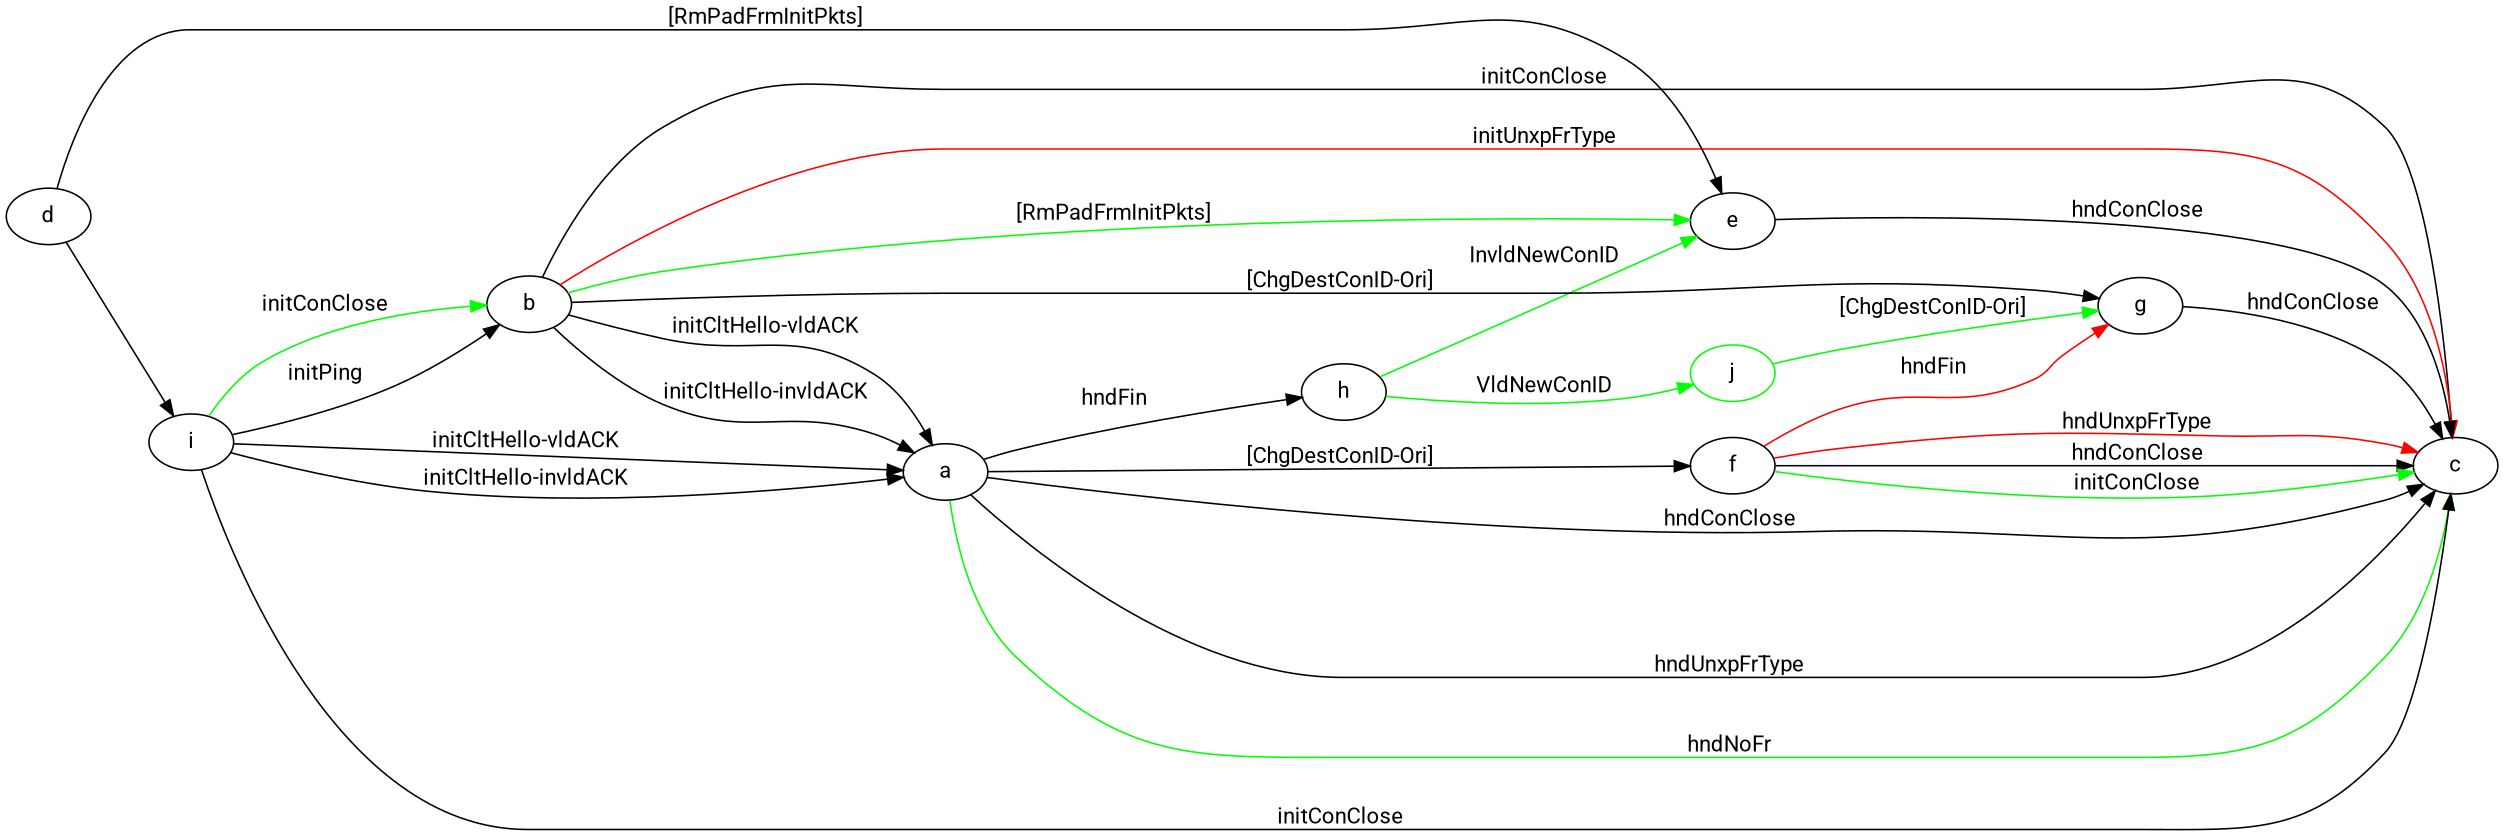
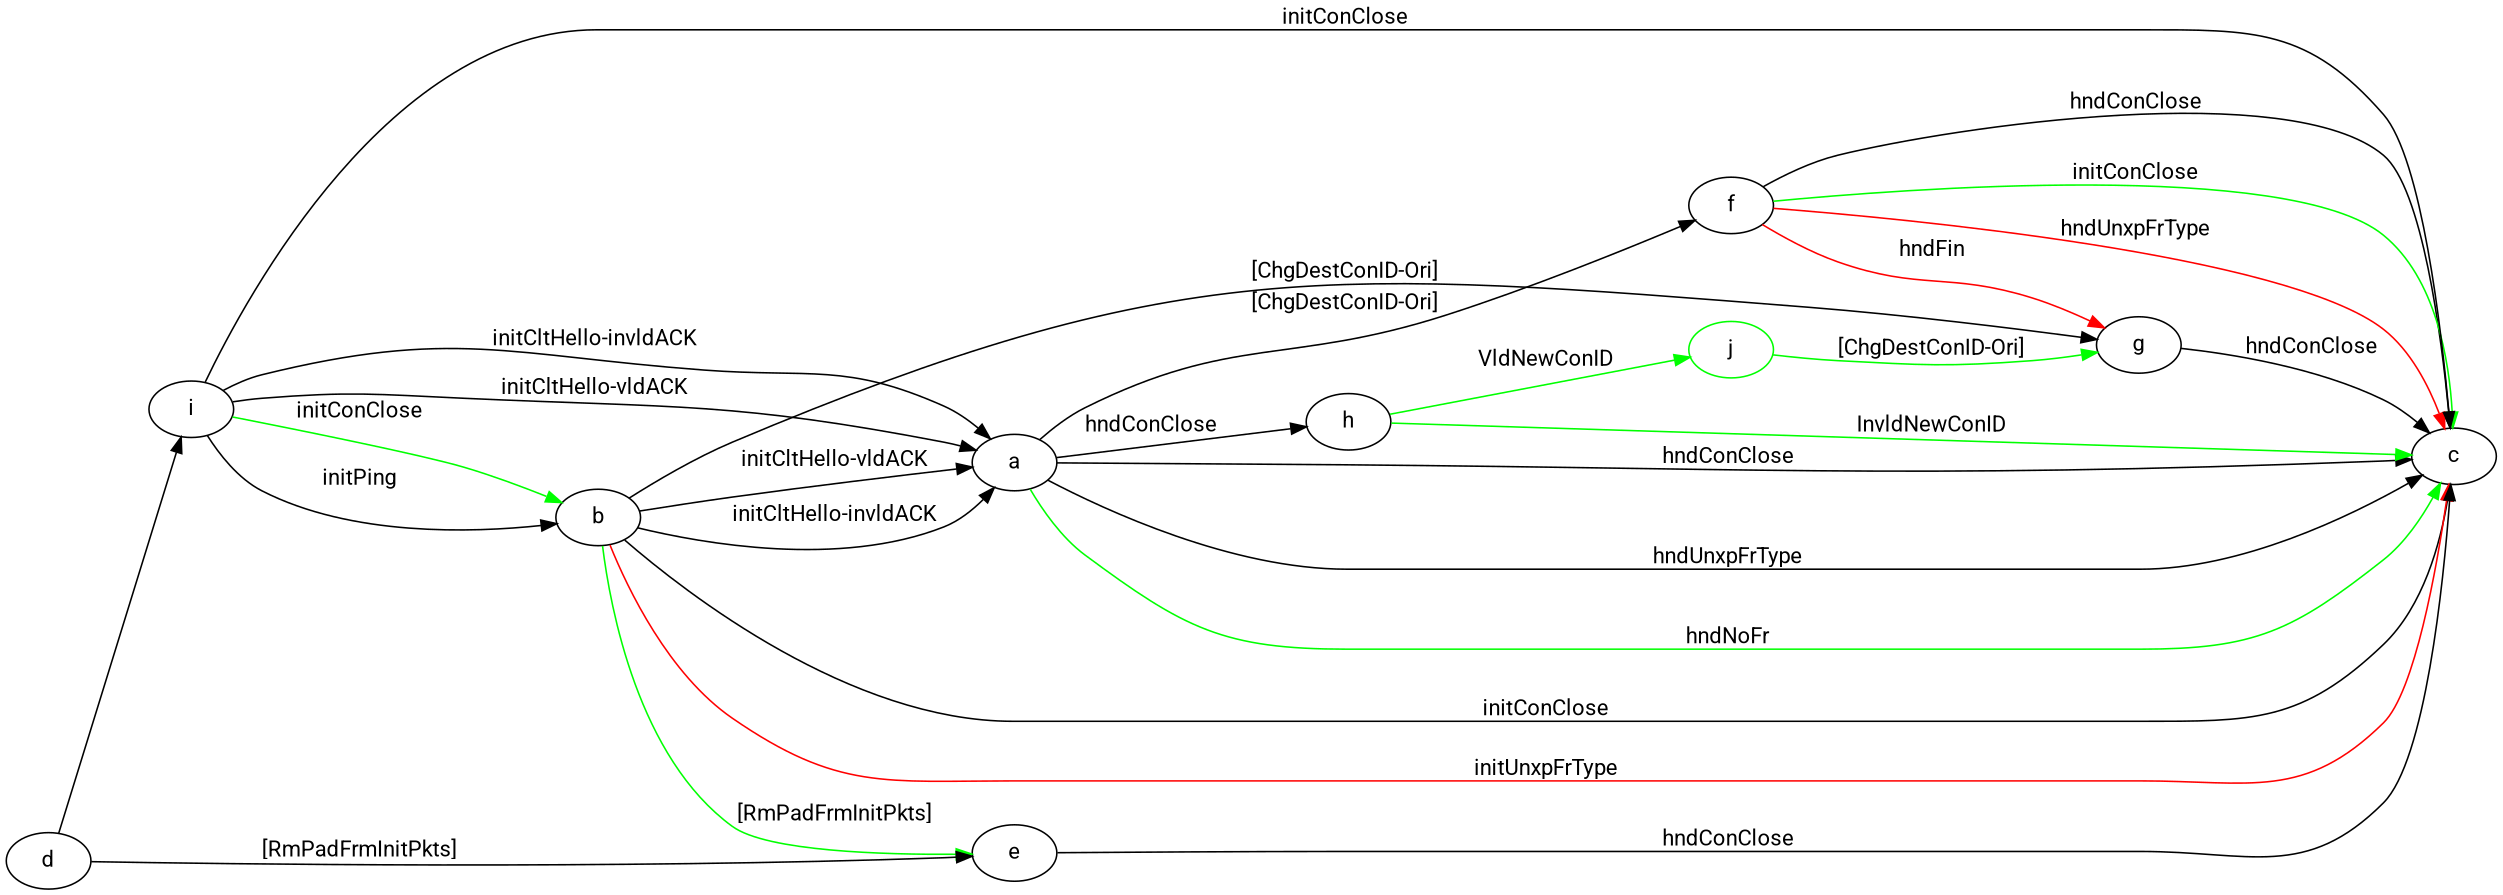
(1531, 310) -> (1893, 439)
(1117, 399) -> (1154, 426)
